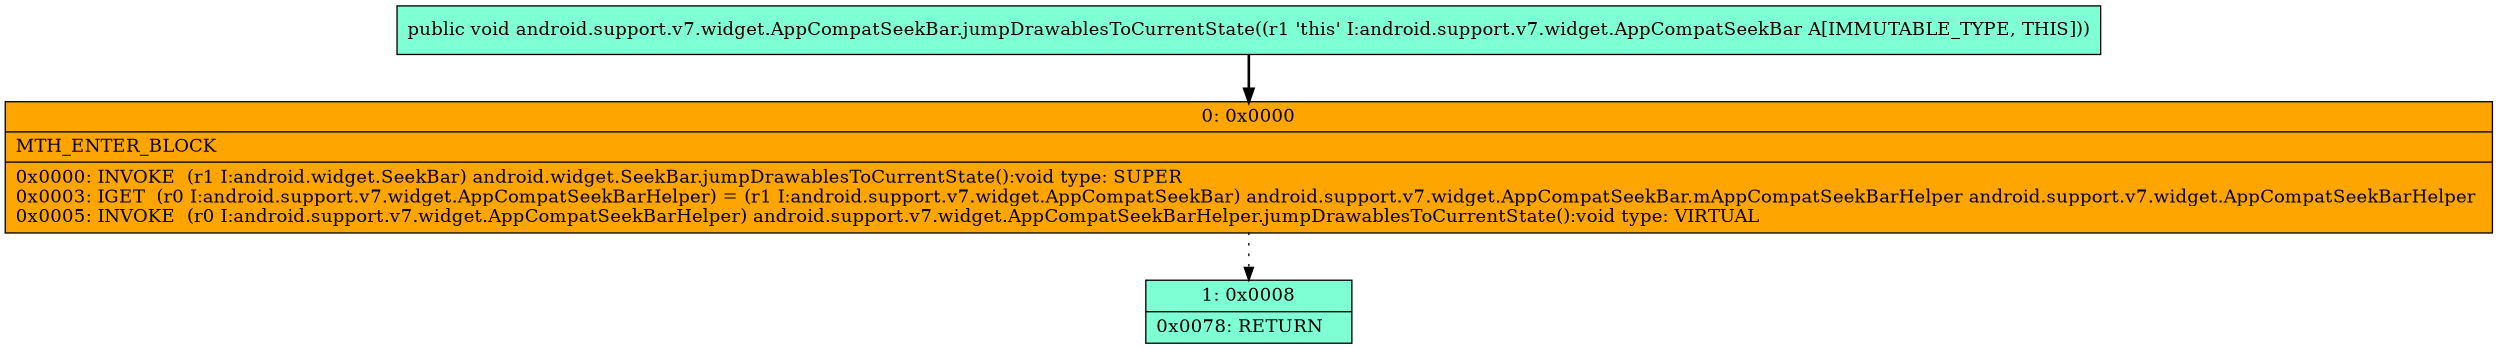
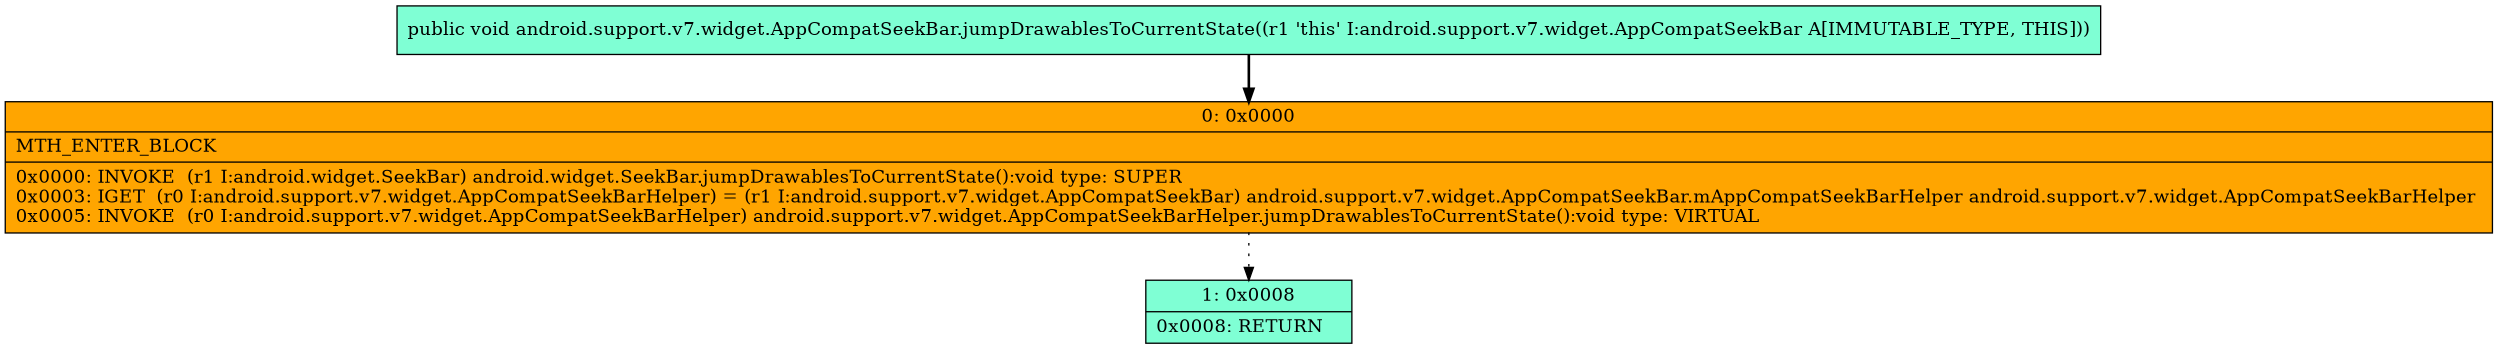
(1249, 327) -> (1249, 327)
